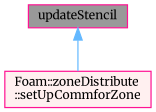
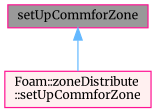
(78, 16) -> (78, 16)
